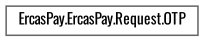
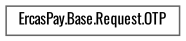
(102, 21) -> (93, 21)
